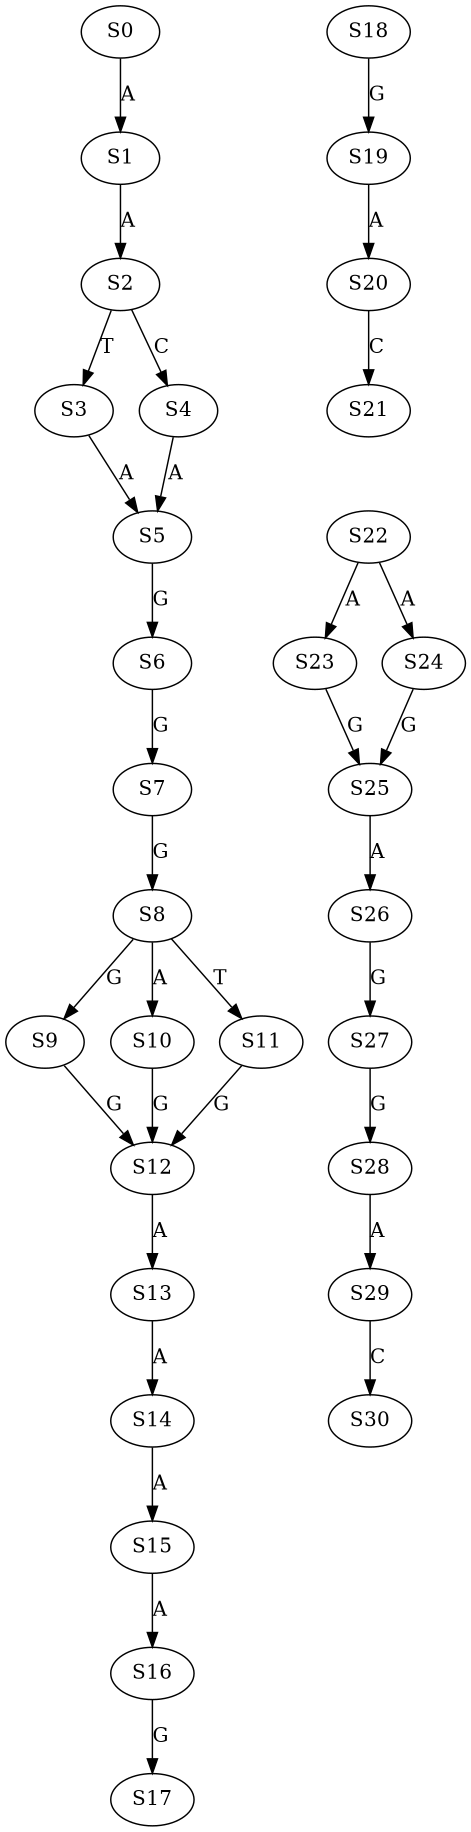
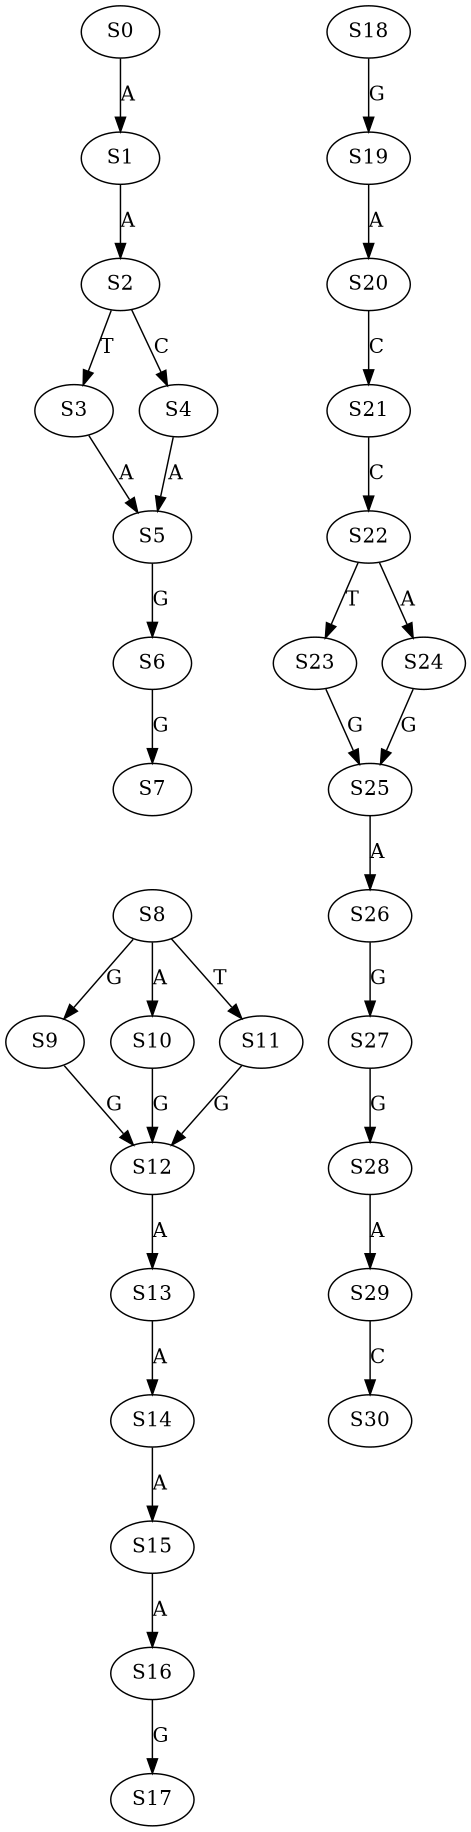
none -> (369, 467)
(353, 600) -> (353, 600)
(152, 845) -> none
